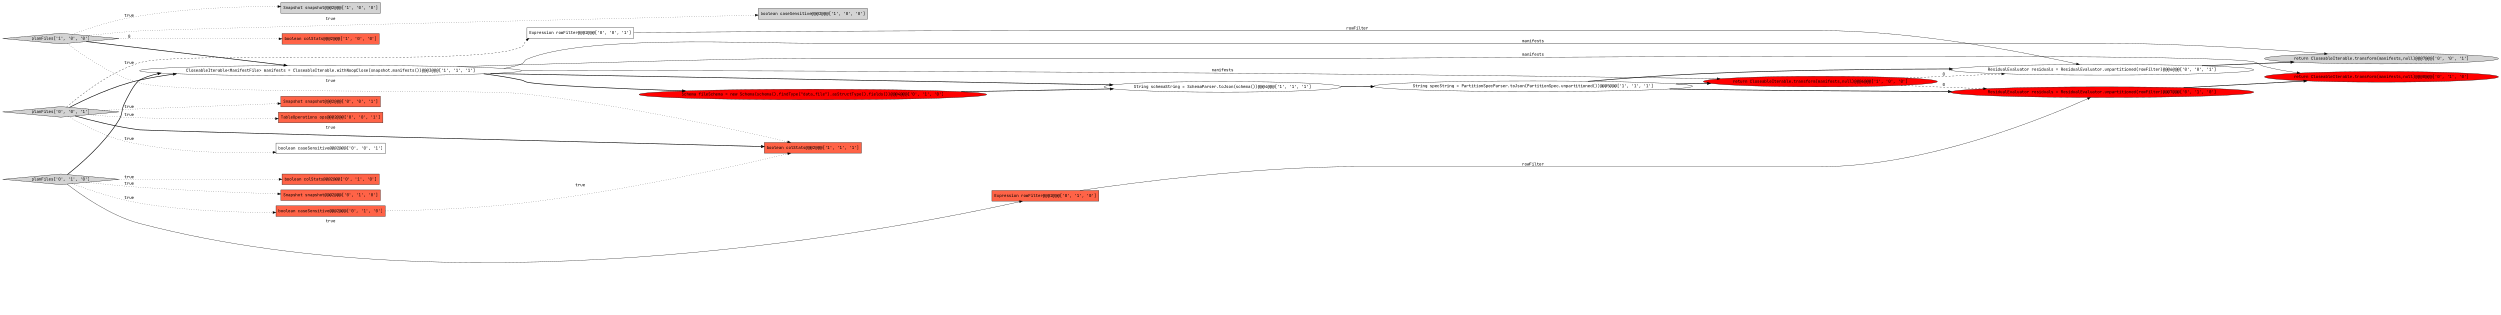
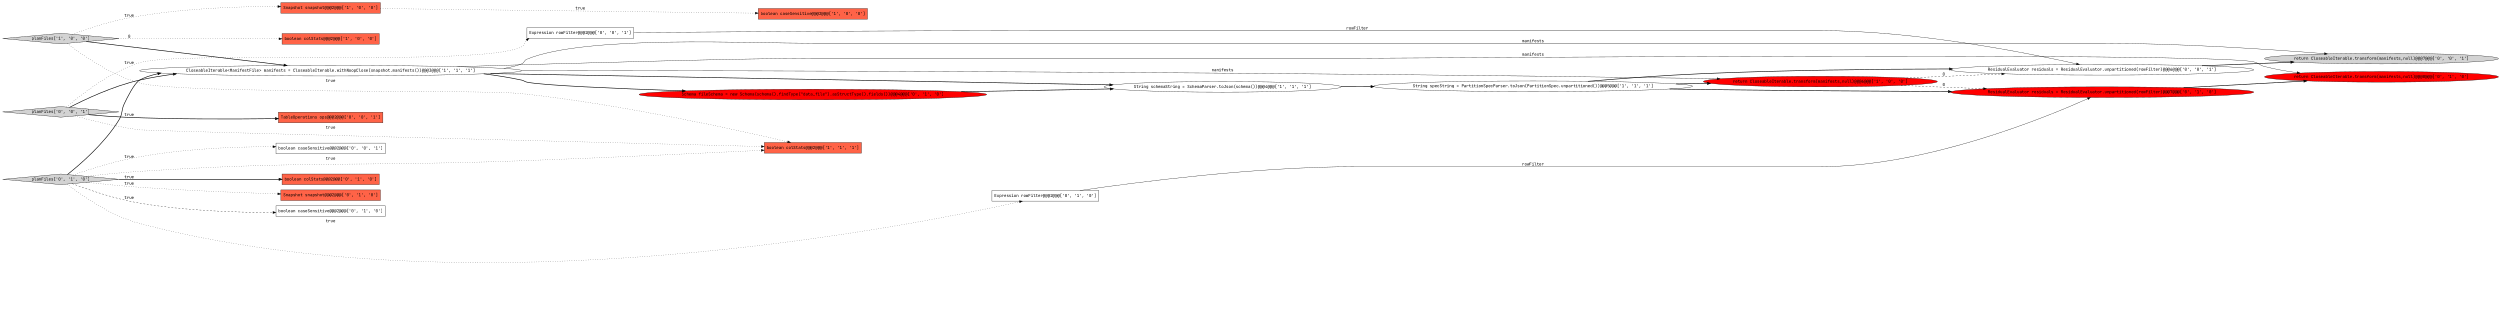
(331, 8) -> (331, 8)
(813, 14) -> (813, 14)
(421, 23) -> (568, 11)
(292, 58) -> (292, 58)
(331, 102) -> none
(182, 119) -> (182, 119)
(417, 138) -> (417, 138)
(168, 149) -> (172, 152)
(199, 179) -> (199, 179)
(588, 194) -> (424, 163)
(1045, 196) -> (1045, 196)
(171, 207) -> (171, 207)
(331, 211) -> (331, 211)
(539, 262) -> (539, 262)
